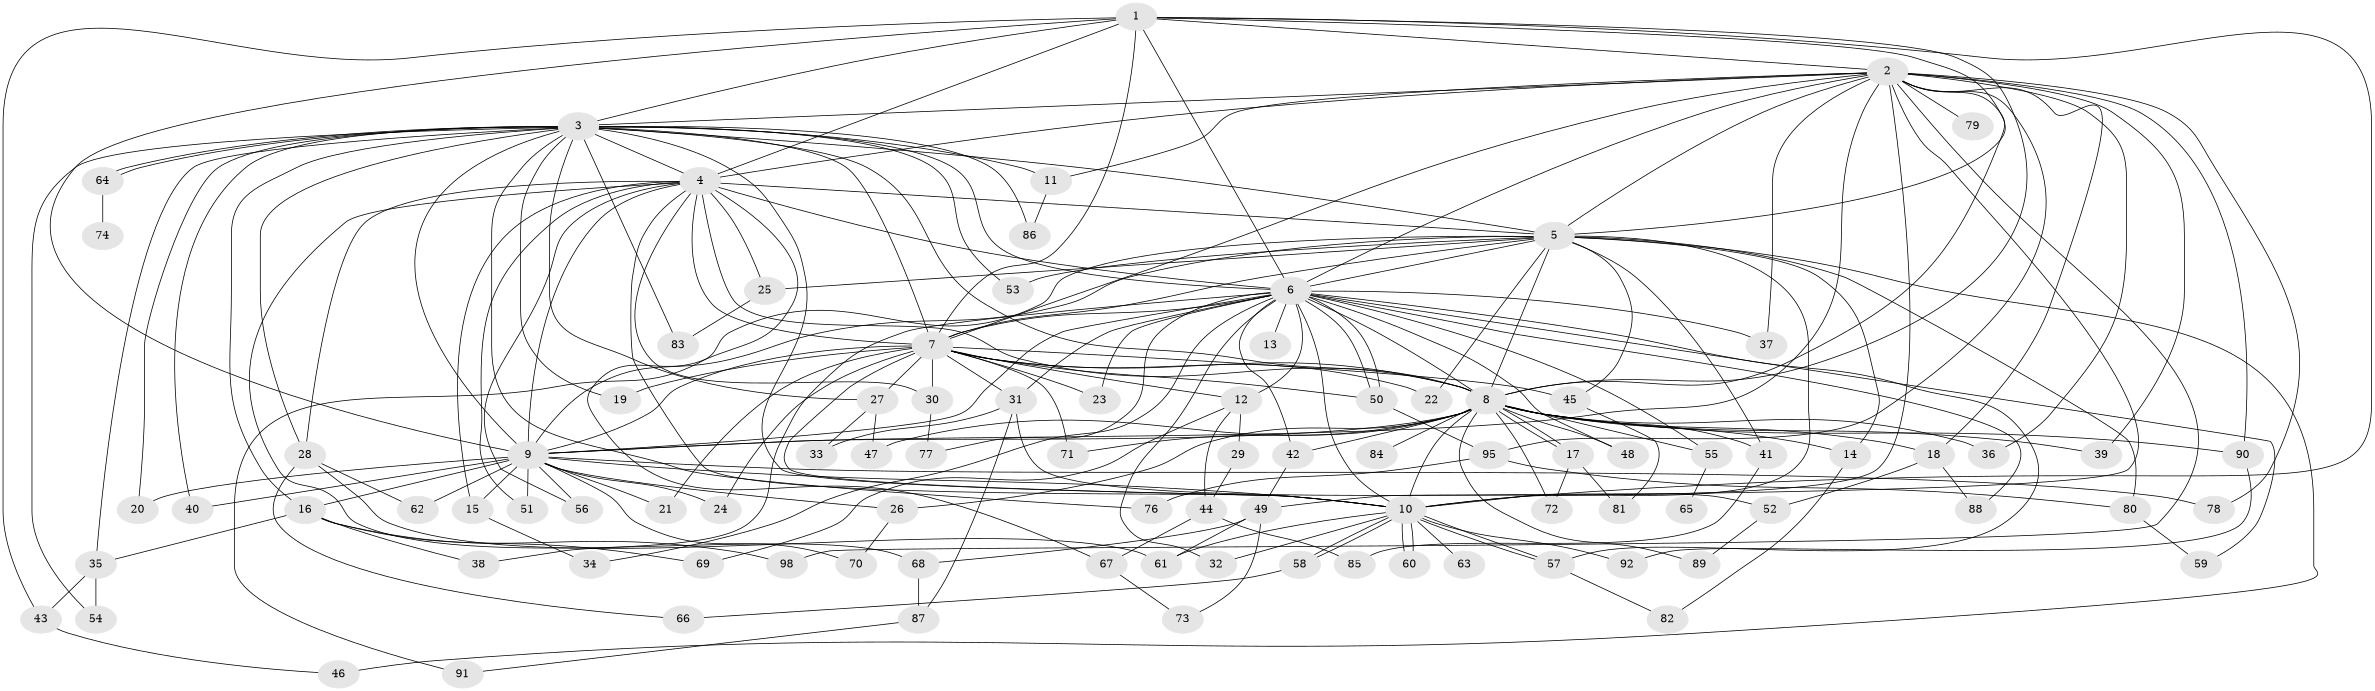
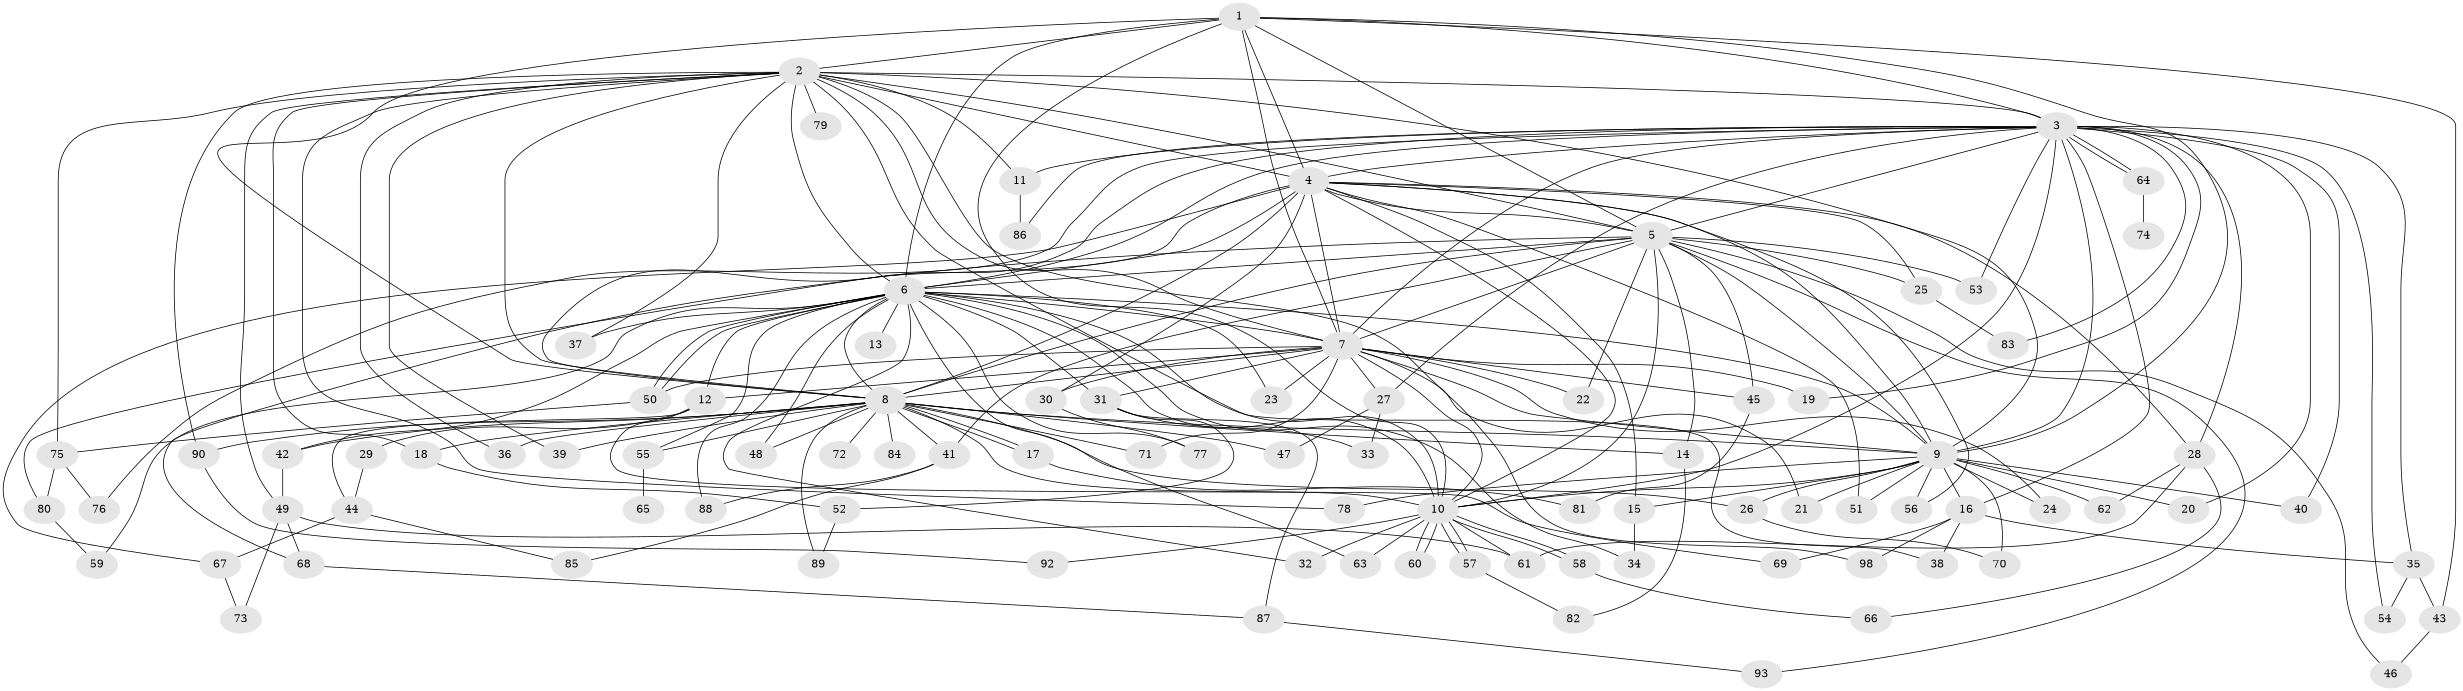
(1972, 400) -> (1138, 477)
(1489, 455) -> (57, 455)
(1563, 483) -> none
(1955, 483) -> (829, 485)
(463, 674) -> (1762, 674)
